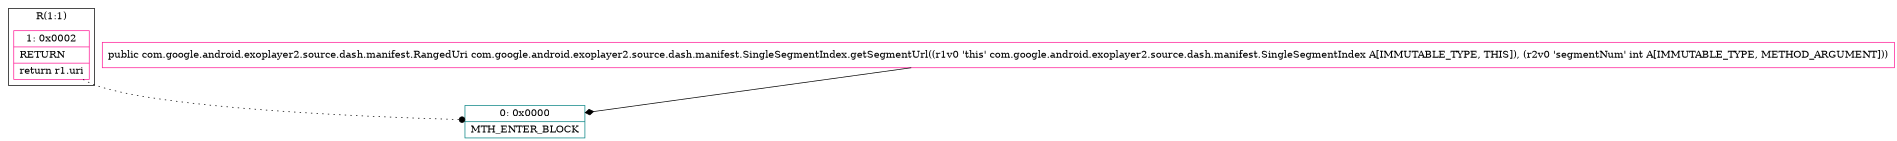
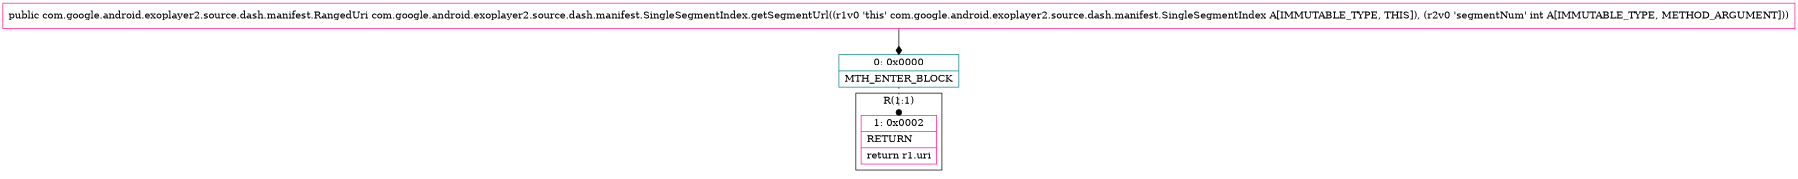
(269, 110) -> (899, 98)
